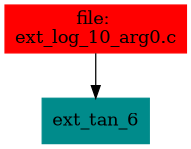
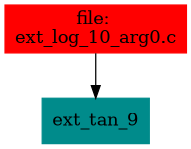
(96, 121) -> (96, 121)
